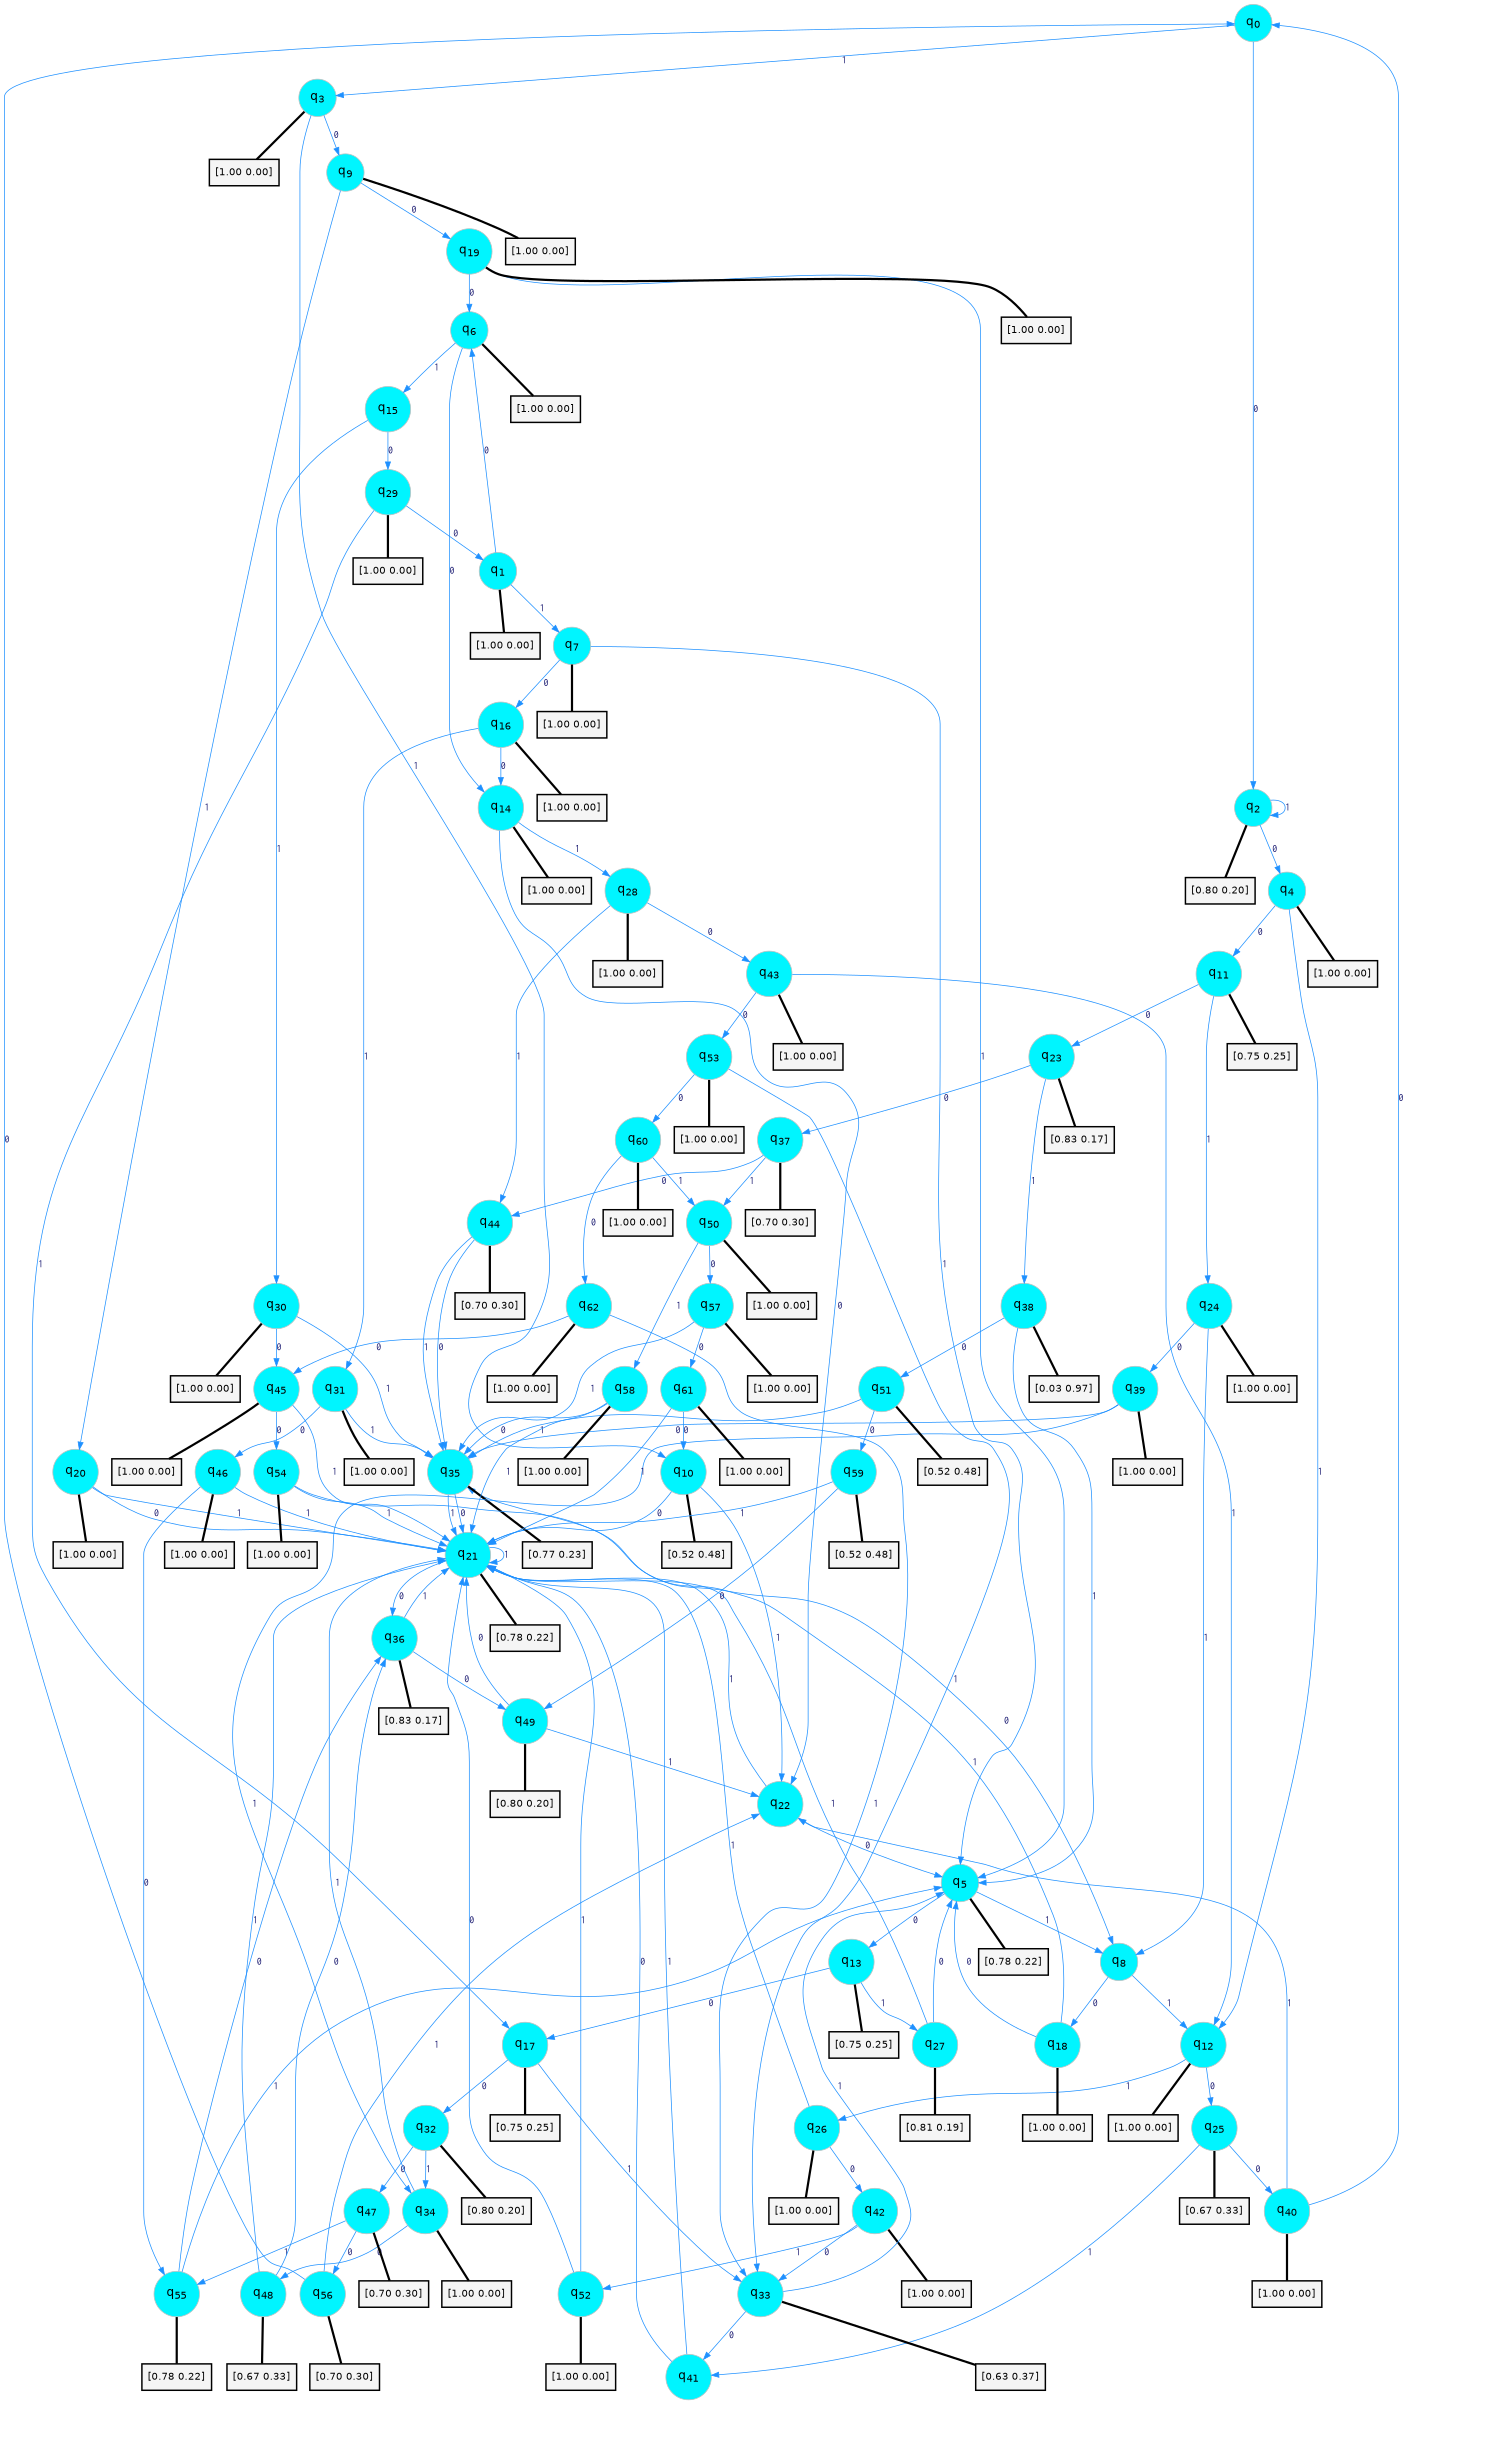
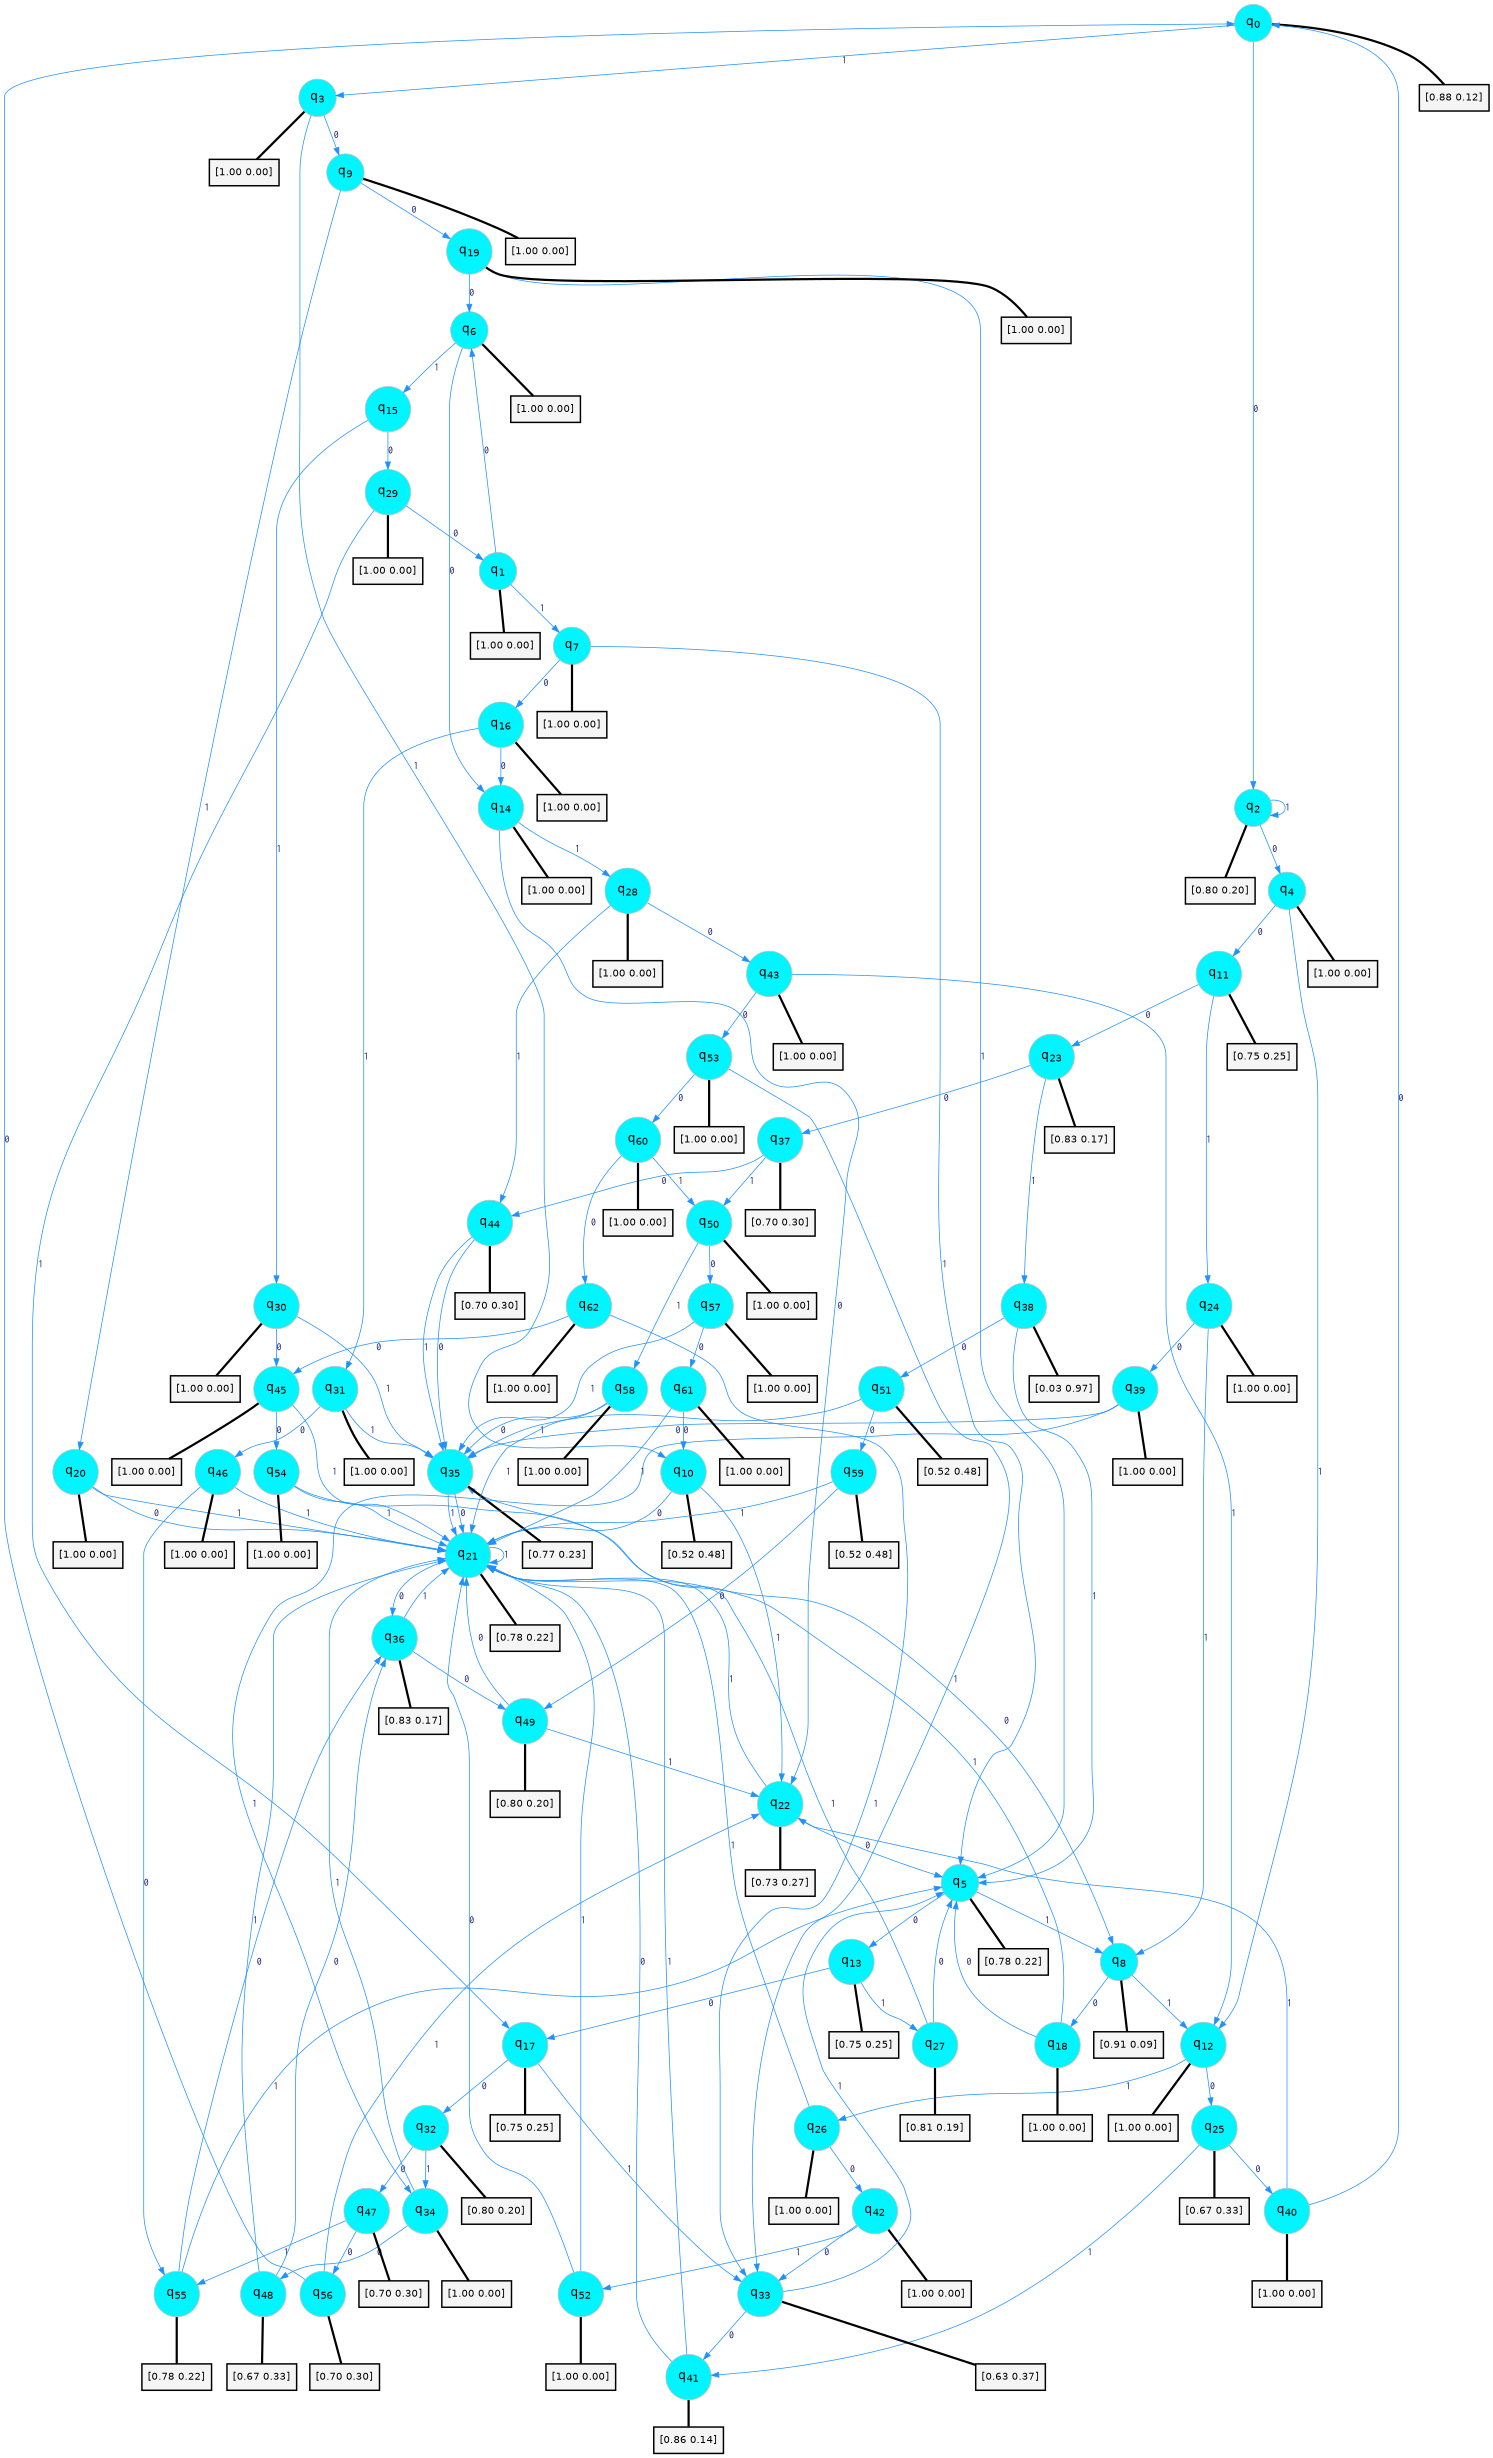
none -> (1454, 98)
none -> (780, 1883)
none -> (1129, 2045)
none -> (689, 2440)
